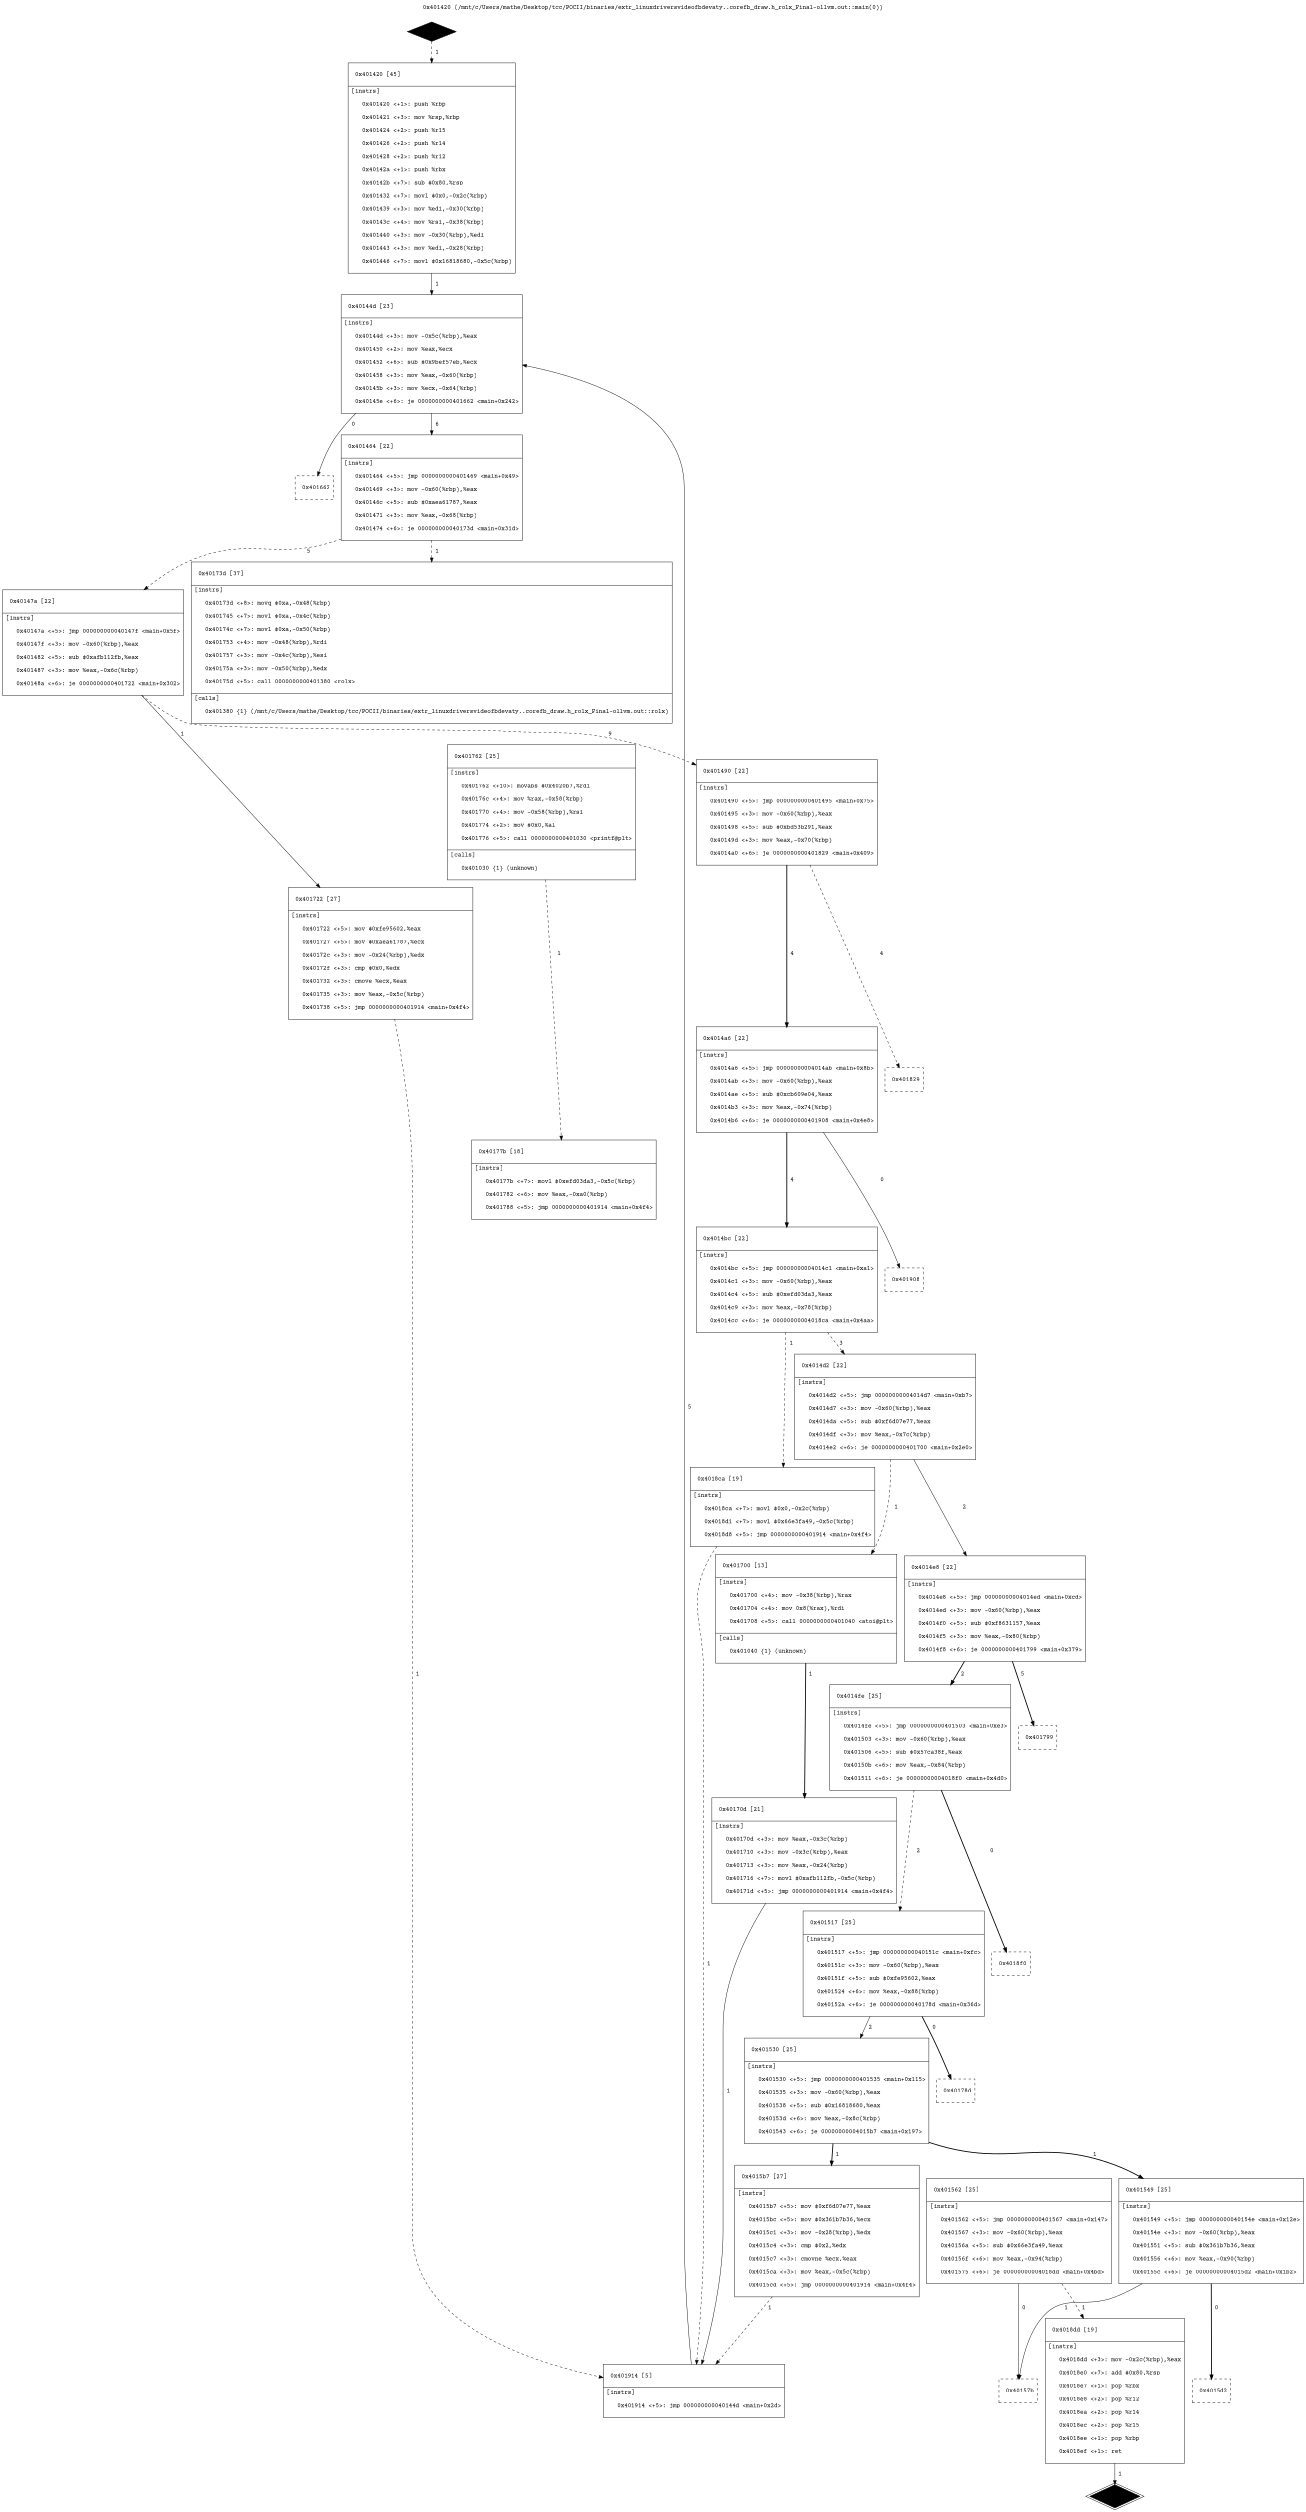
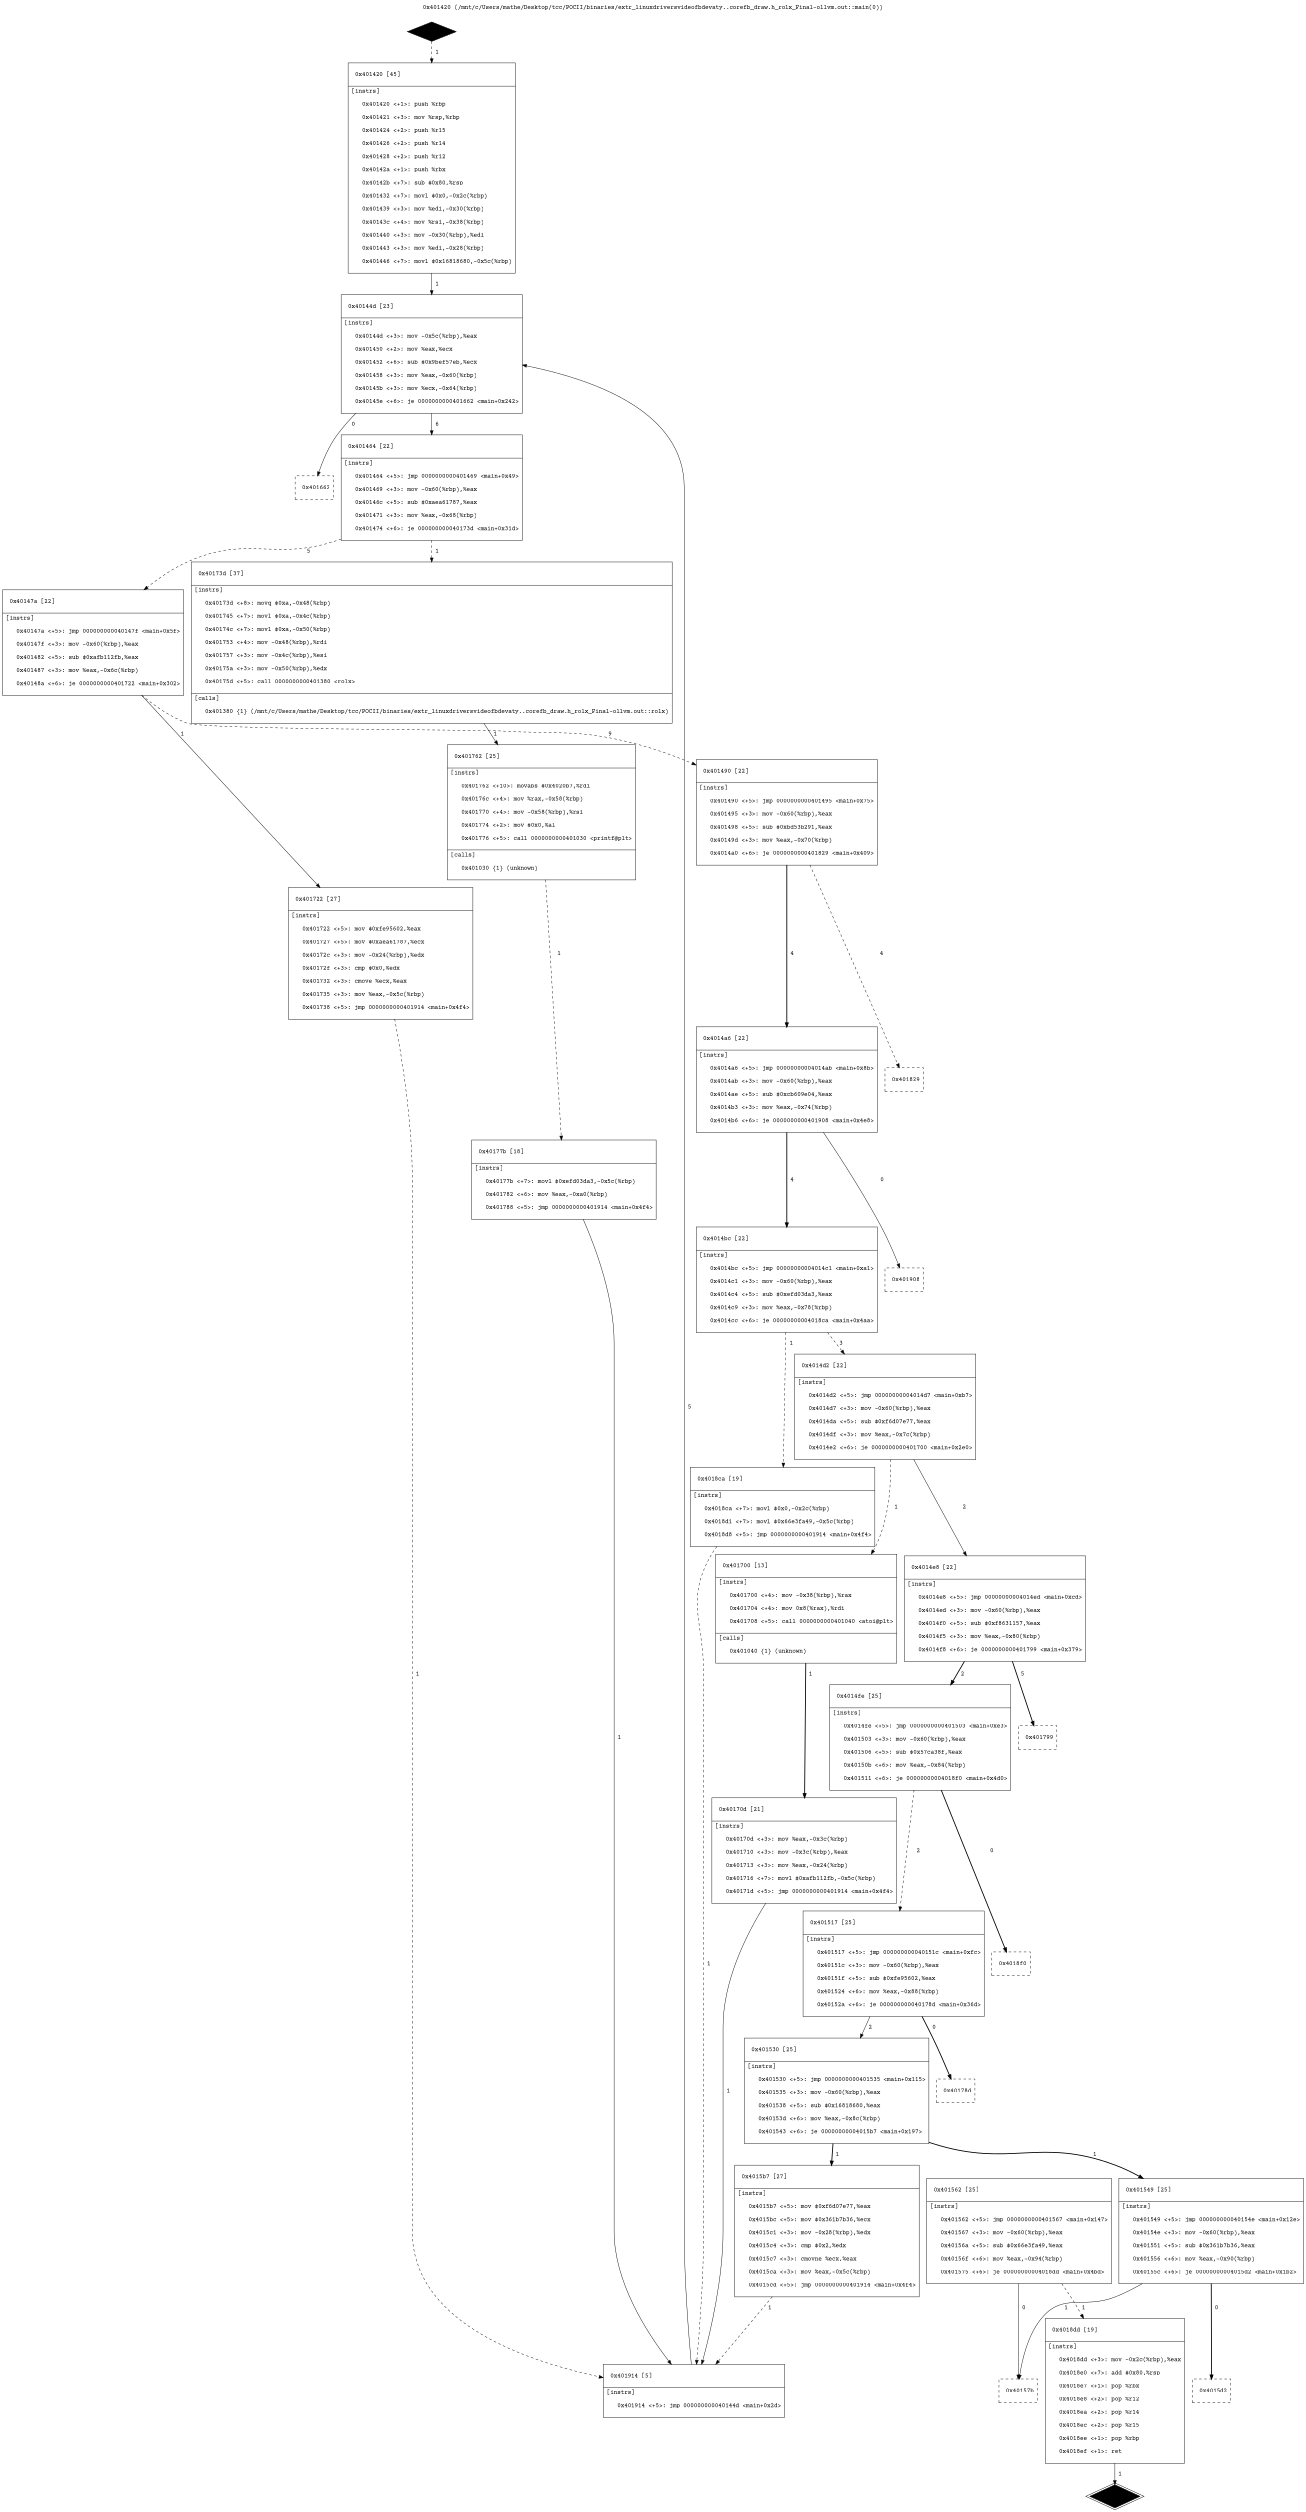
none -> (491, 734)
none -> (614, 1794)
